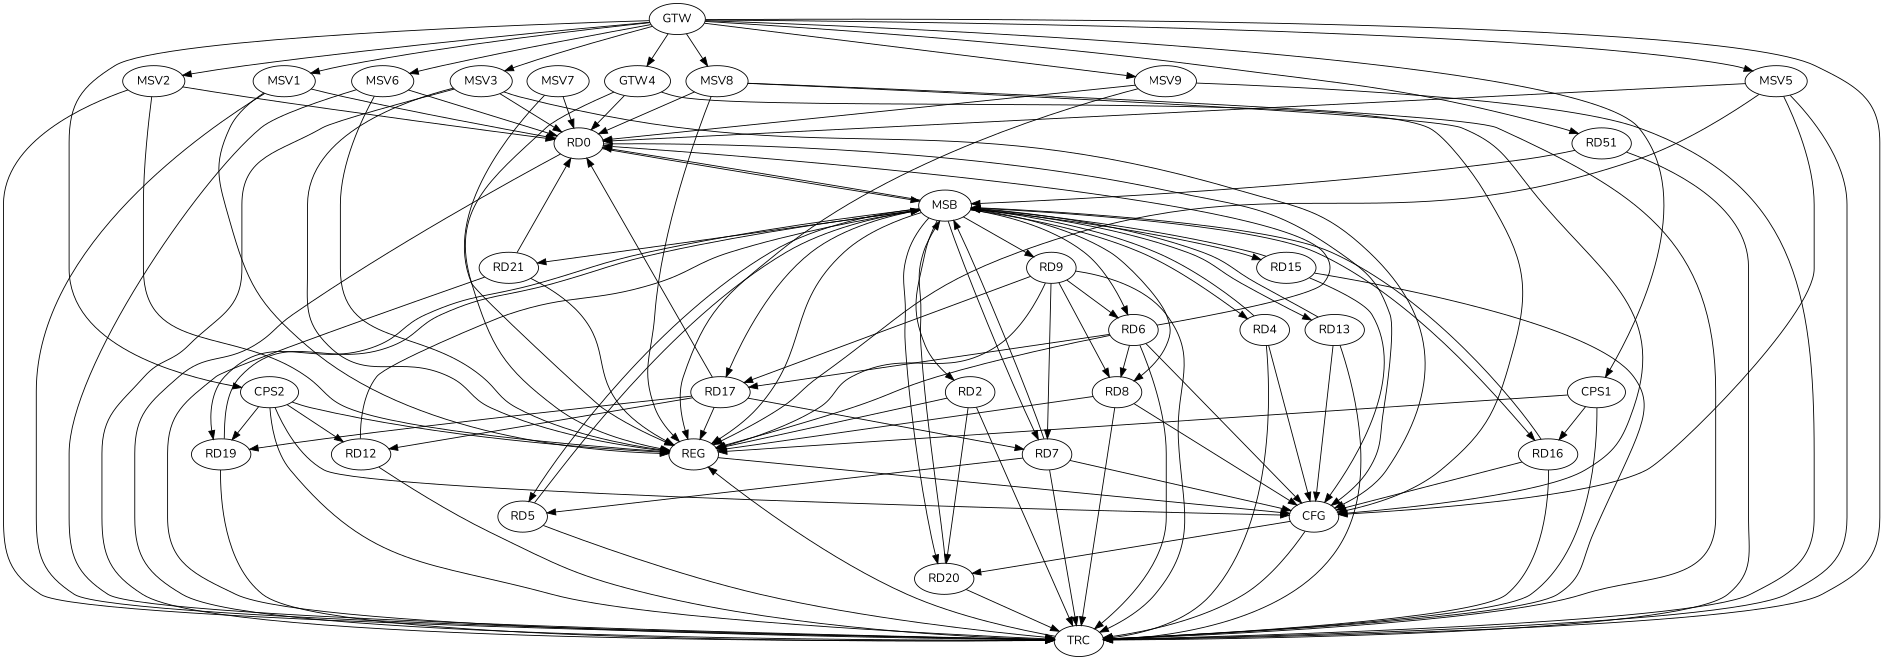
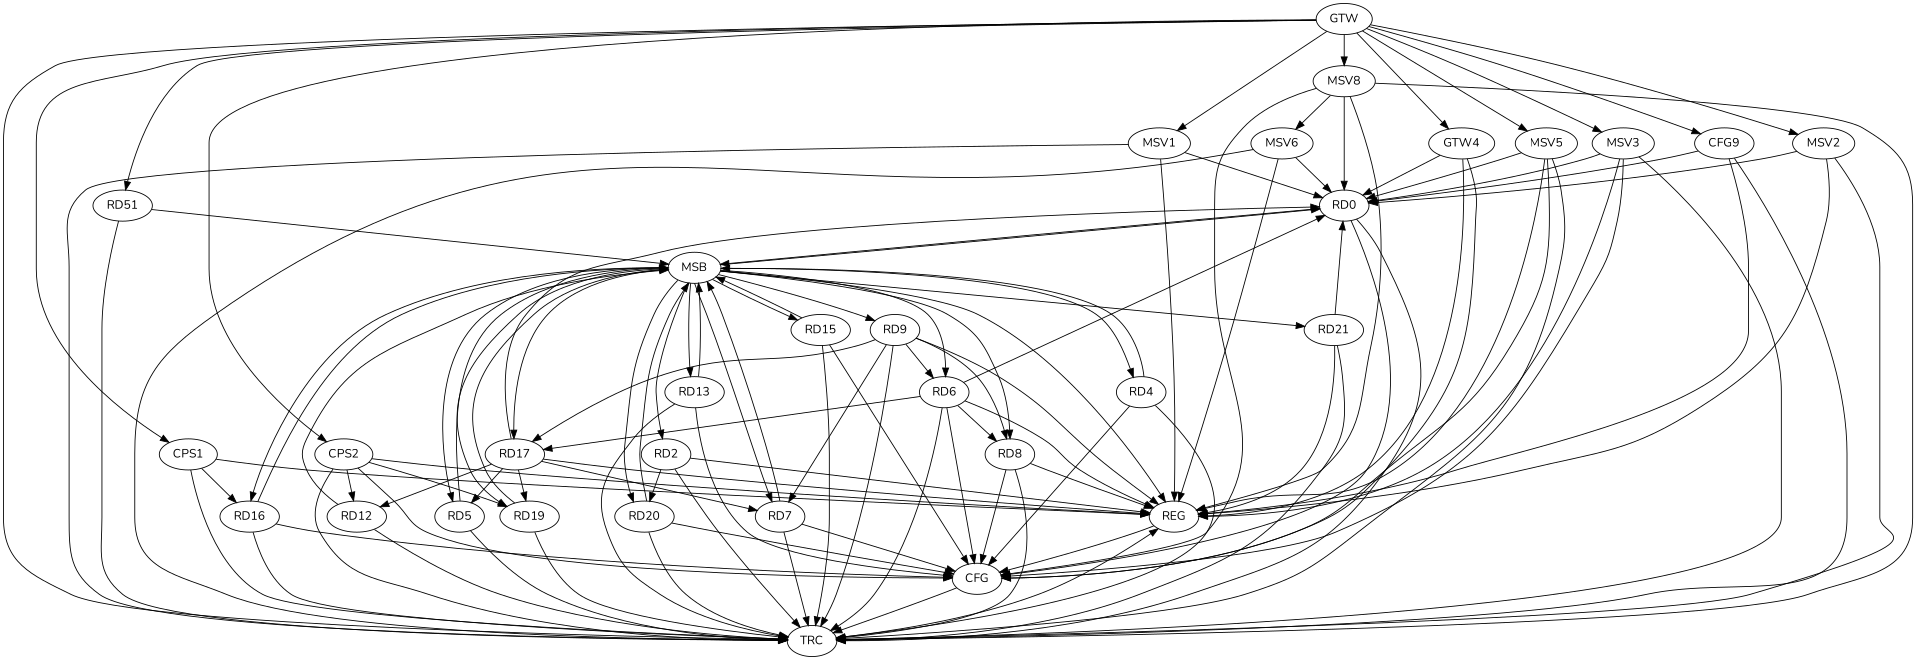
(534, 47) -> (1316, 109)
(558, 81) -> none
(1165, 81) -> (1724, 143)
(789, 485) -> (490, 482)
(1136, 547) -> (808, 549)
